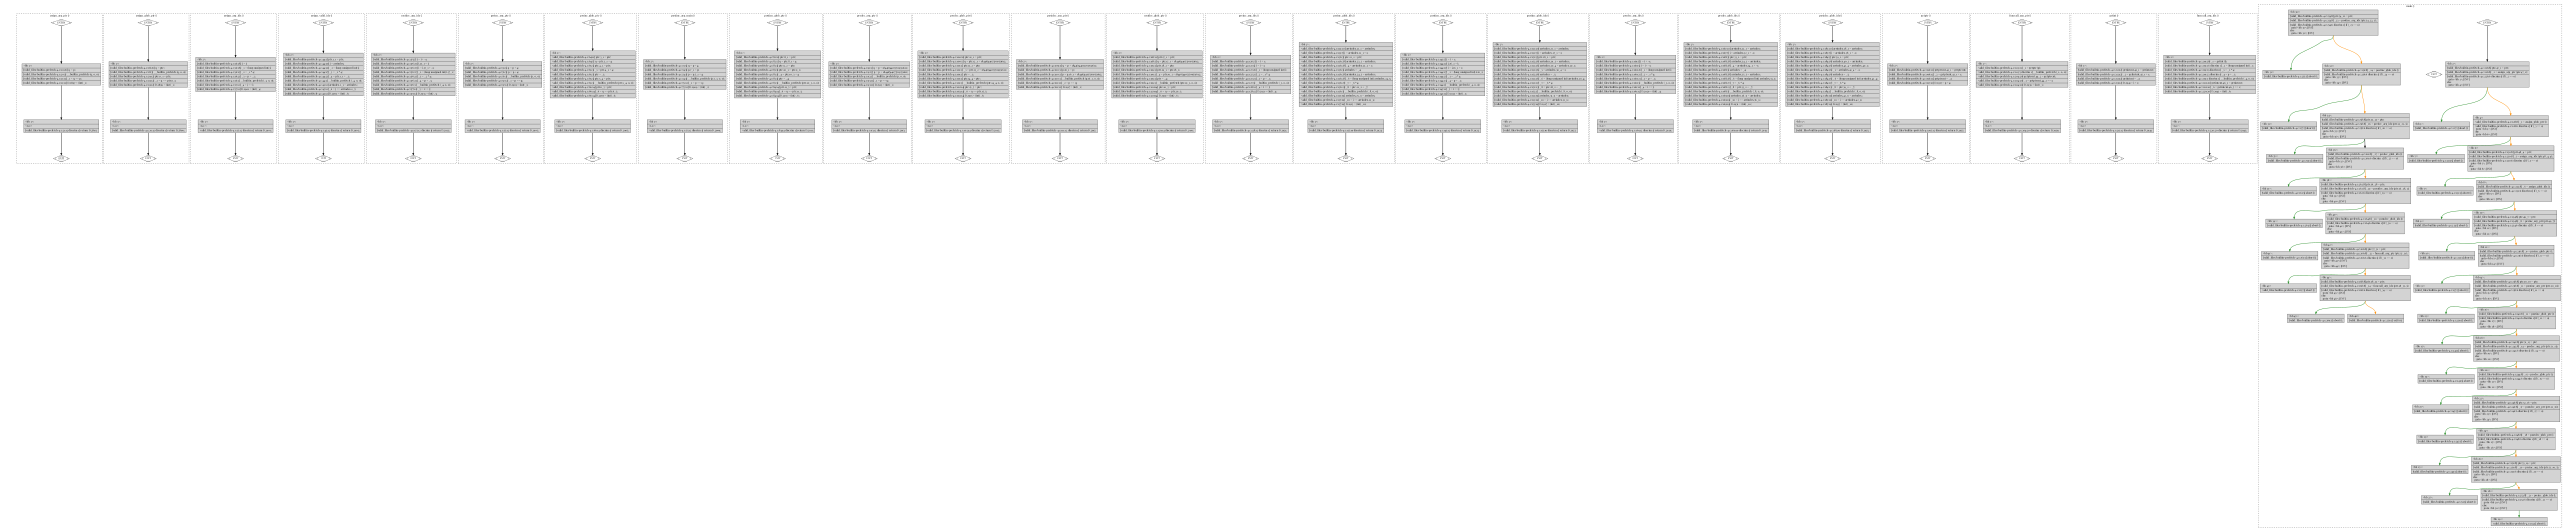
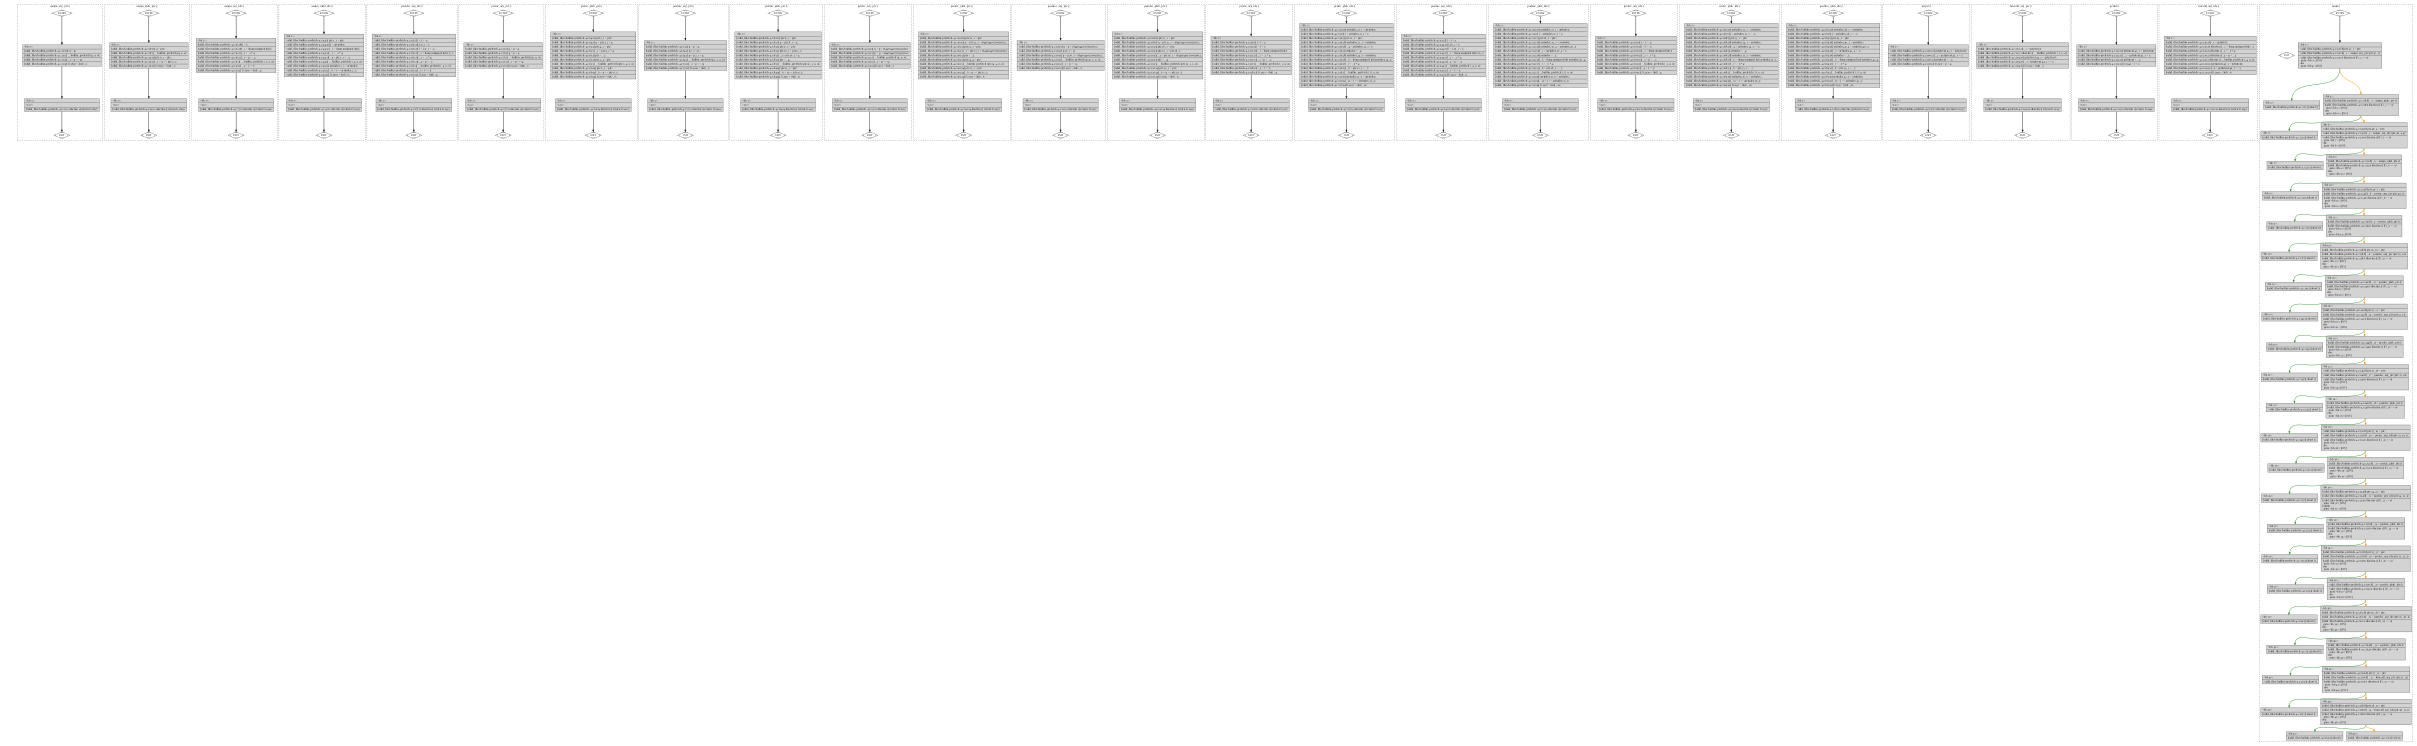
(683, 16) -> (684, 6)
(2292, 30) -> (2326, 506)
(2365, 142) -> (2366, 574)
none -> (2366, 481)
